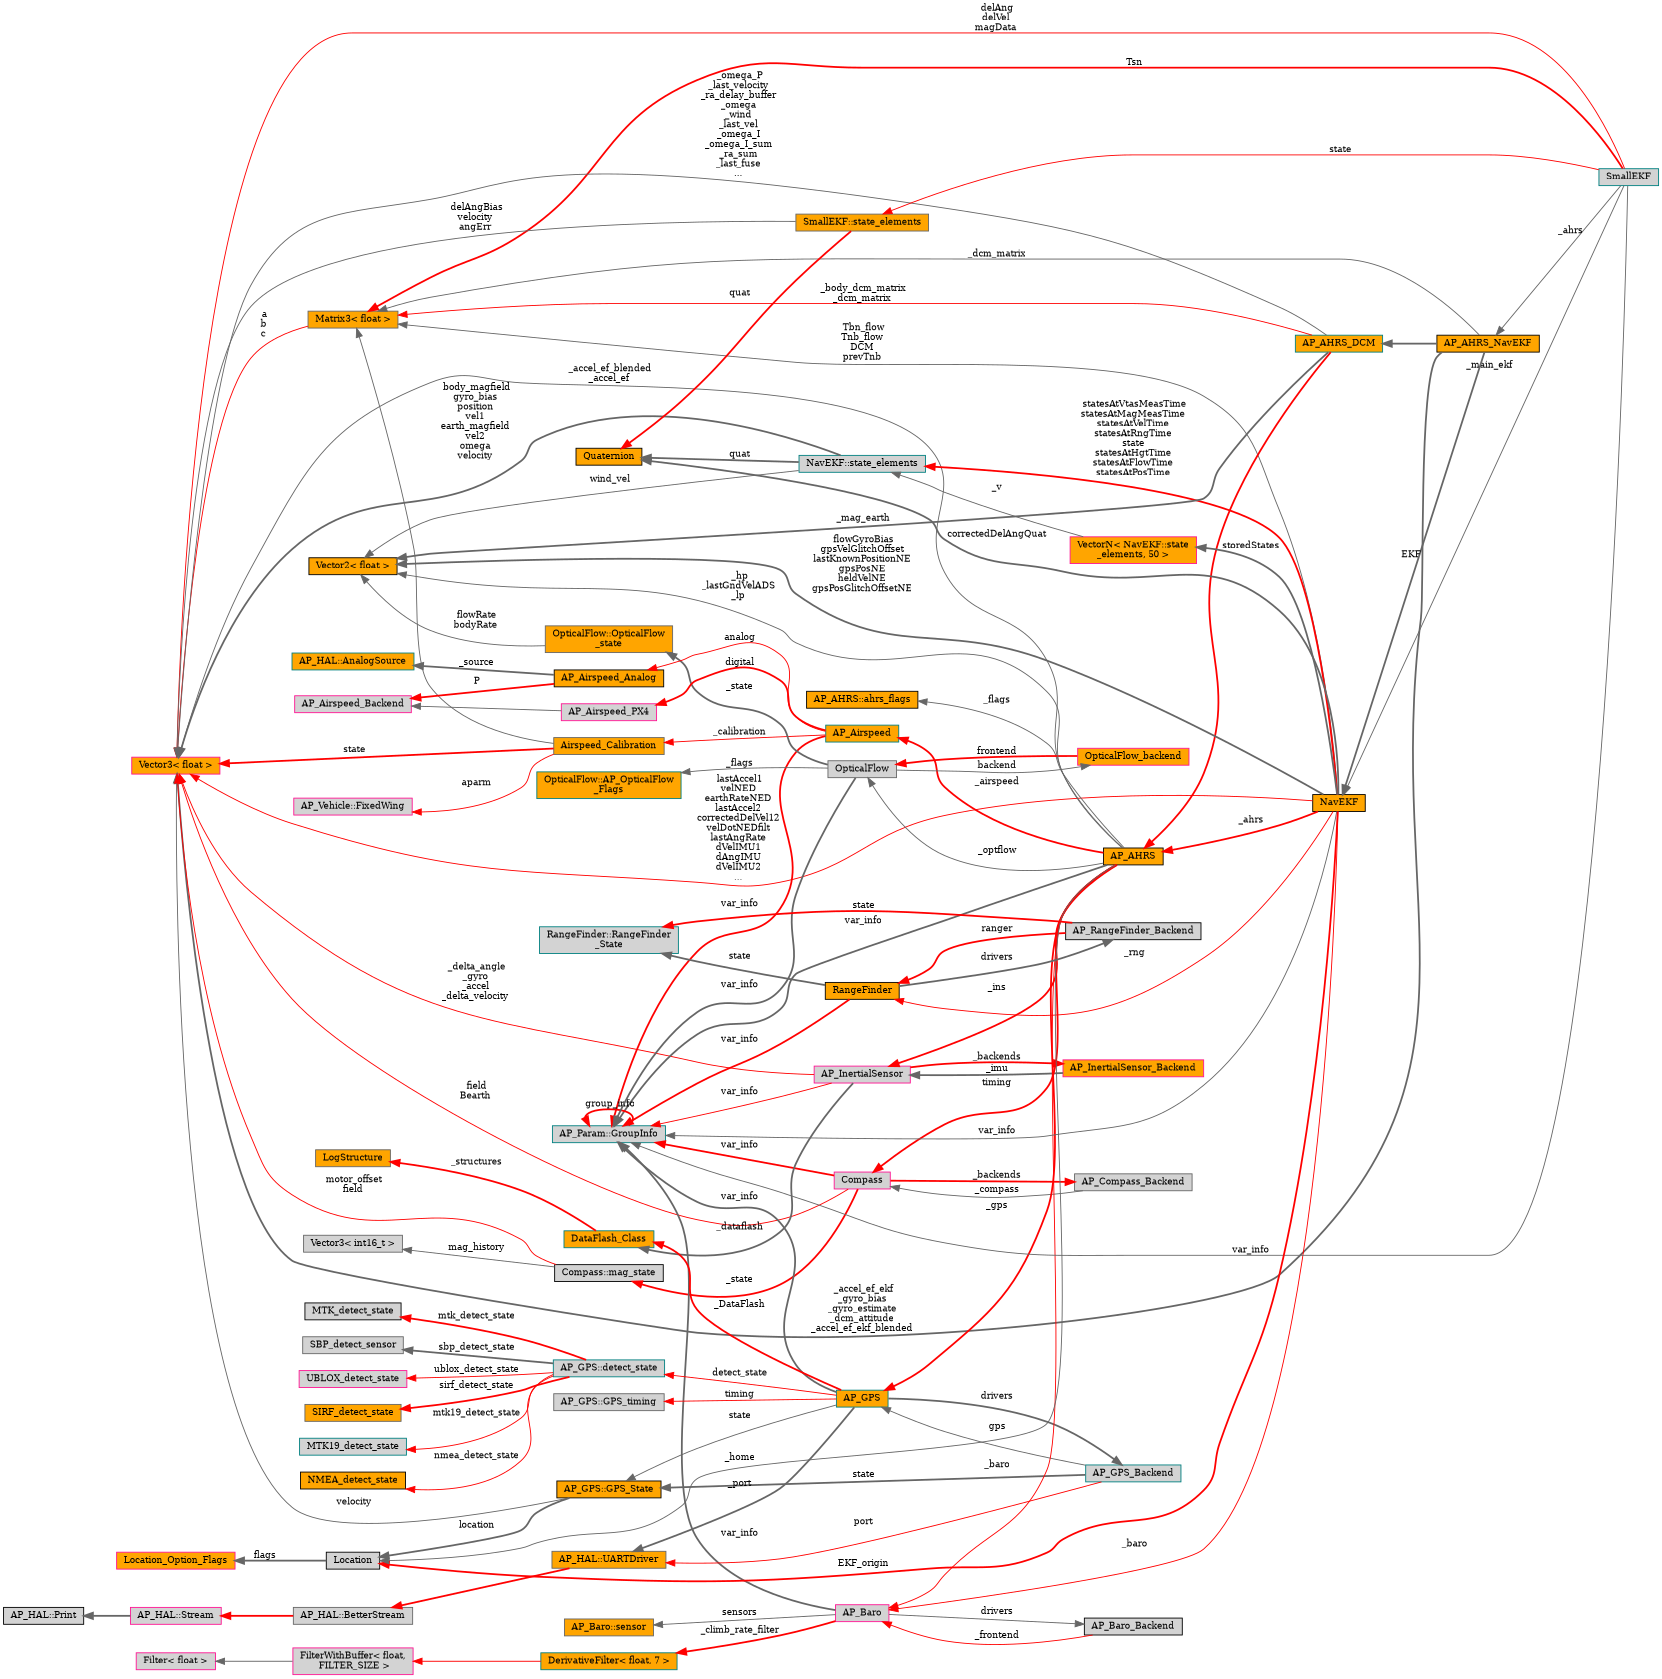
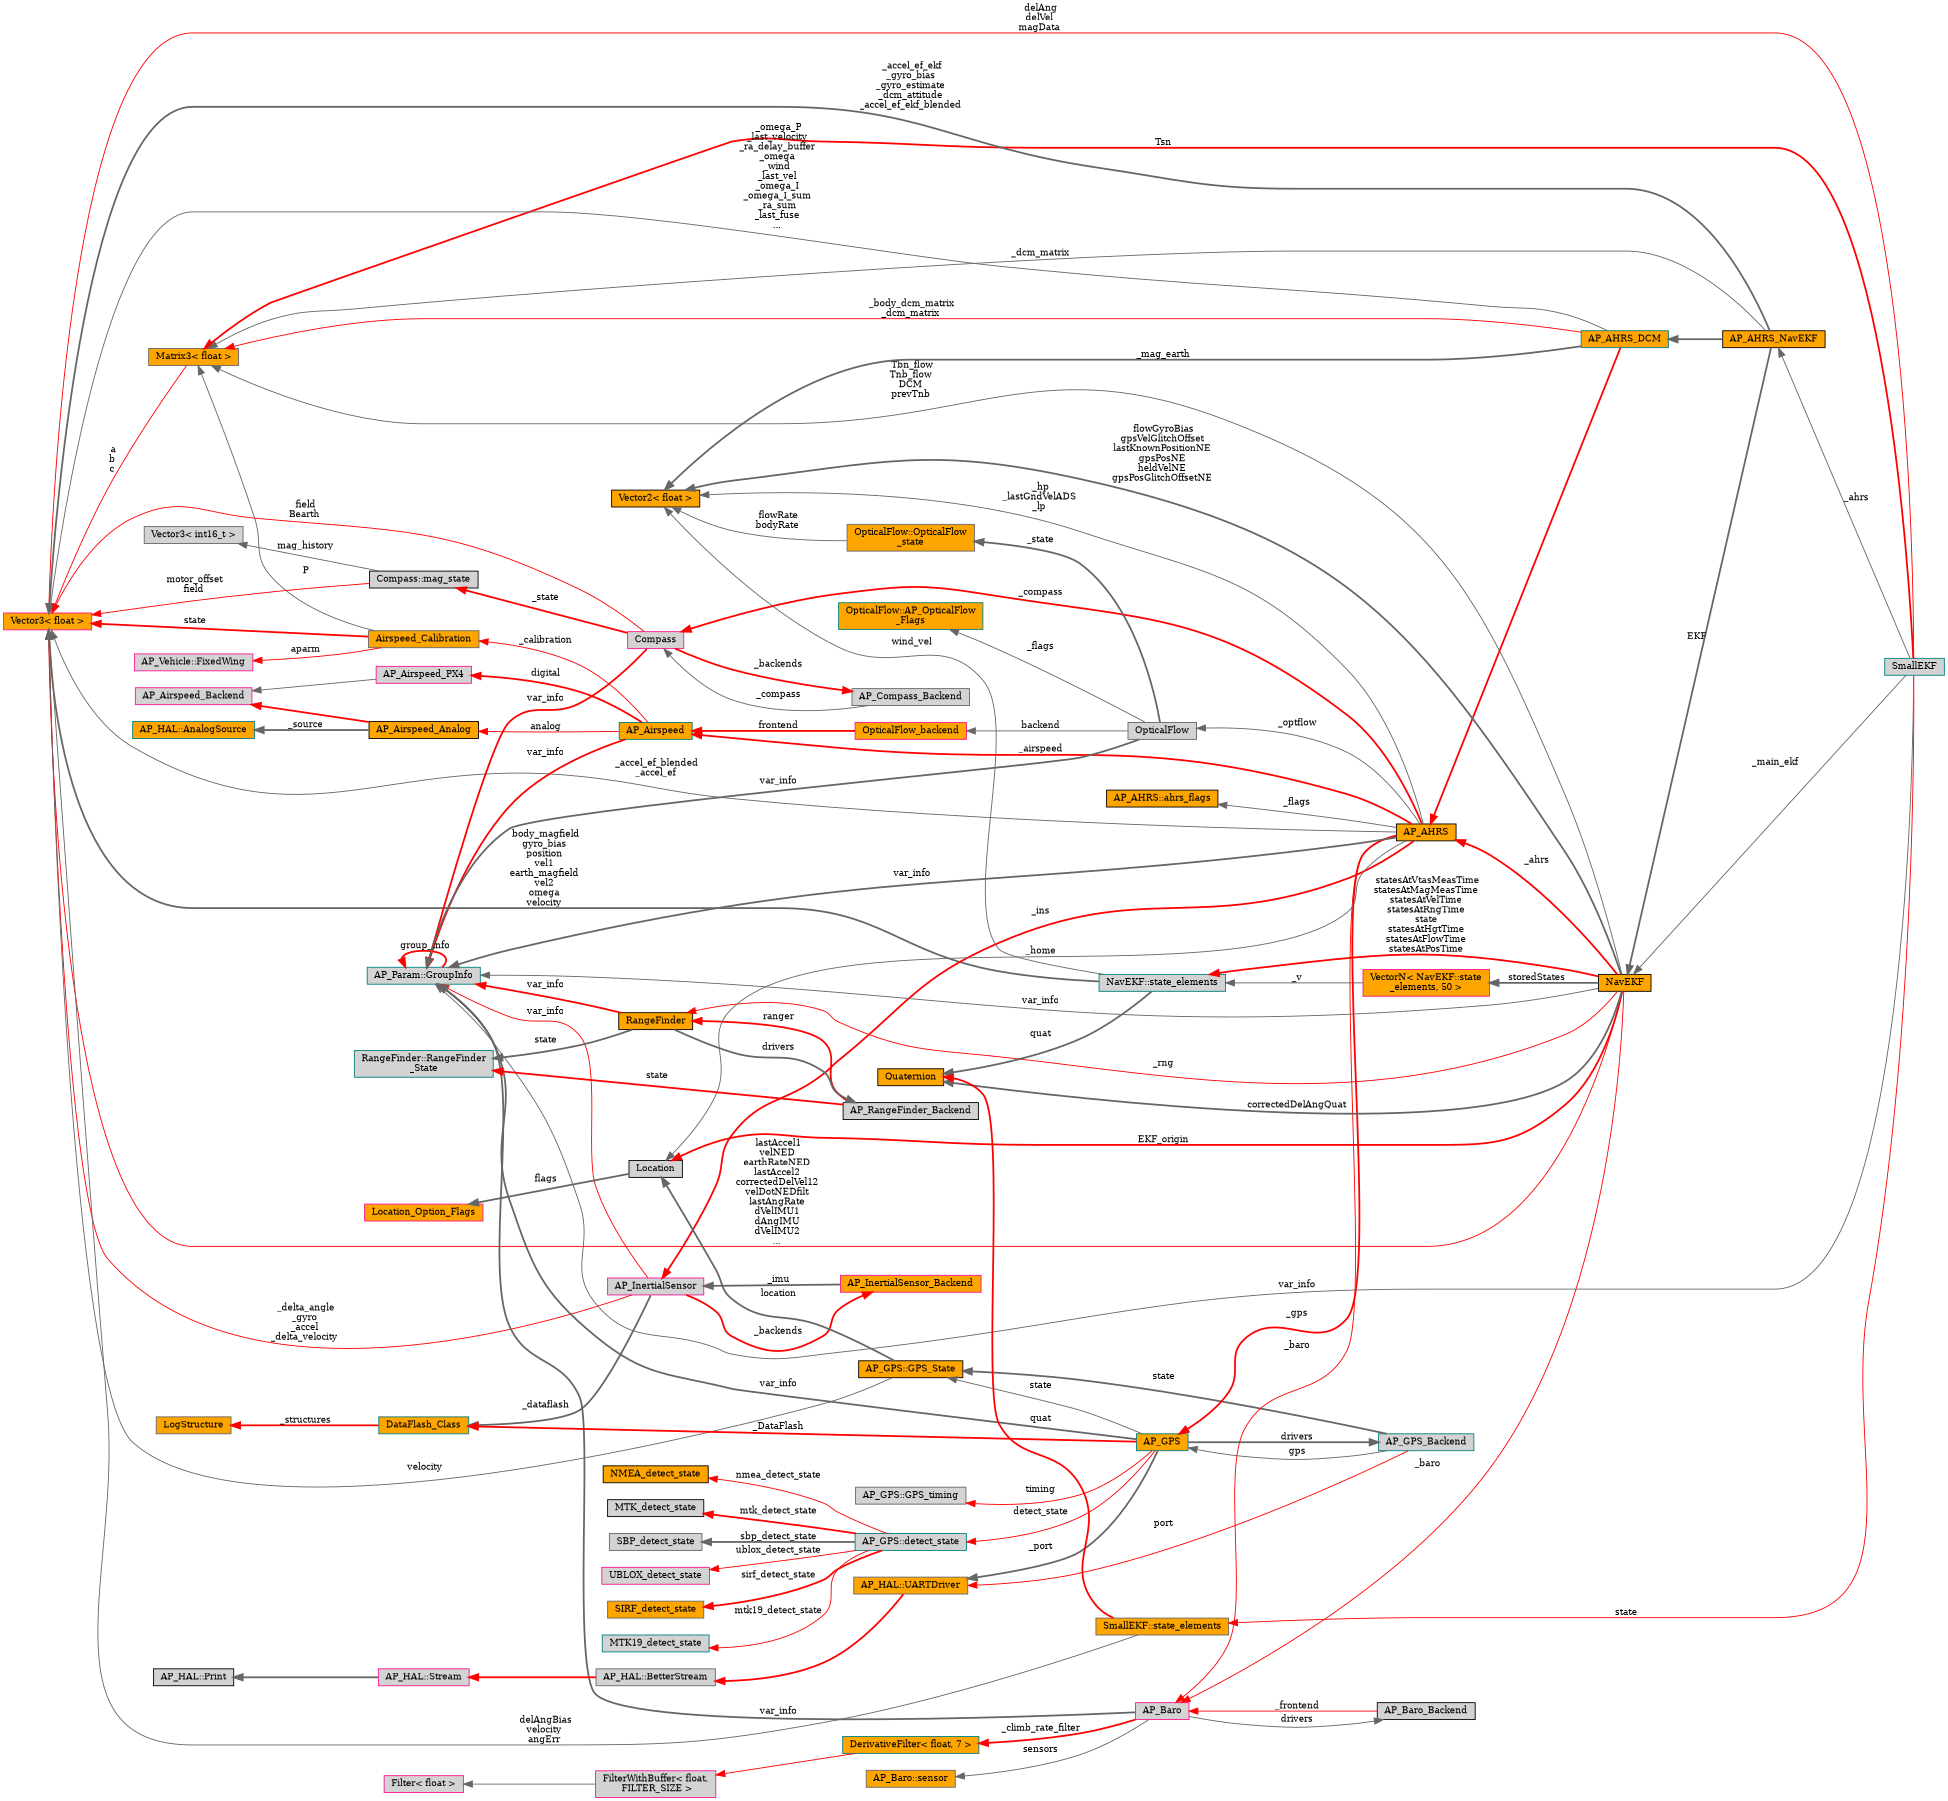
(991, 757) -> (778, 731)
(996, 1083) -> (1039, 592)
(353, 1345) -> (656, 1542)
